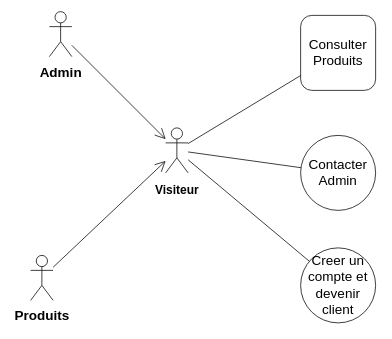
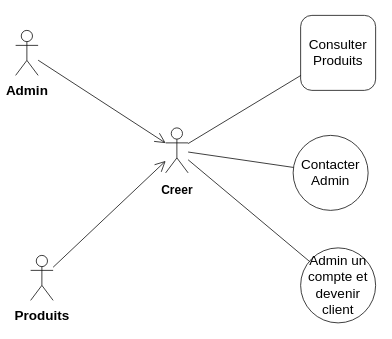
(60, 34) -> (27, 53)
(338, 173) -> (330, 173)
(177, 191) -> (177, 191)
(338, 285) -> (338, 285)
